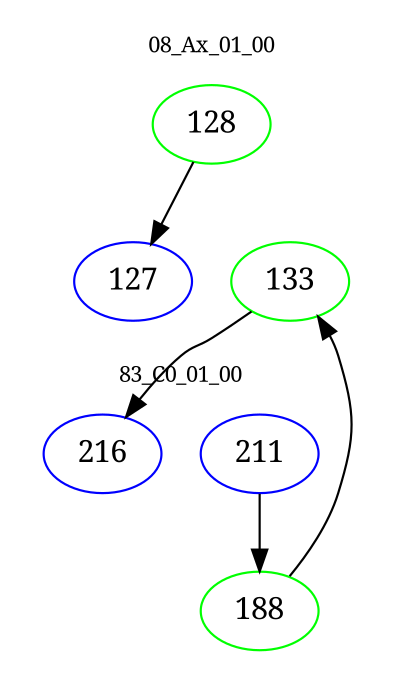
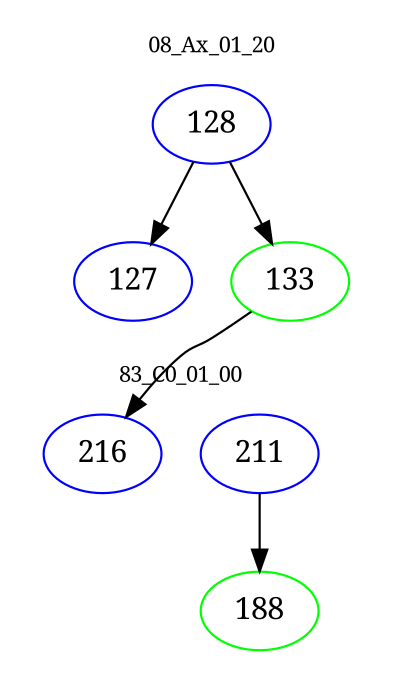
(212, 47) -> (212, 47)
(212, 124) -> (212, 124)
(349, 449) -> (246, 193)
